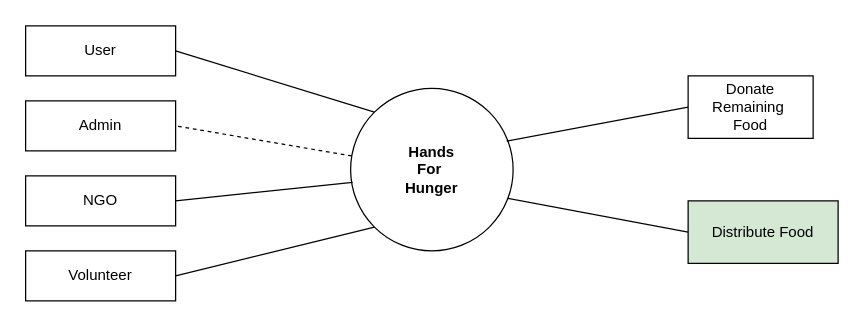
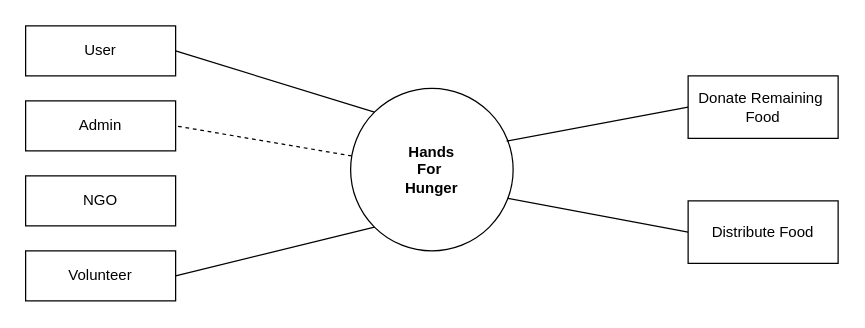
(751, 107) -> (763, 107)
(264, 191) -> none
(763, 232) -> (763, 232)
